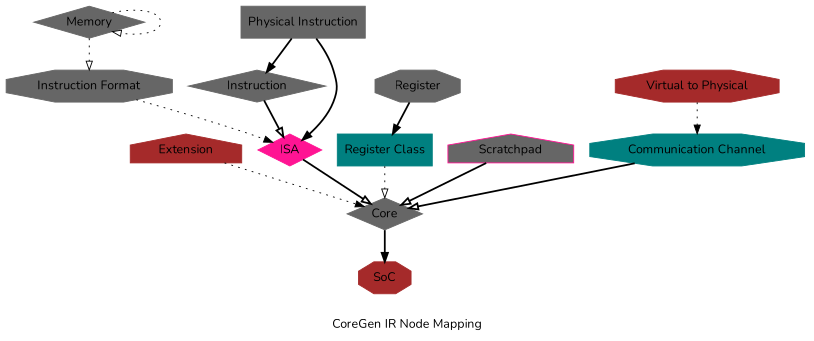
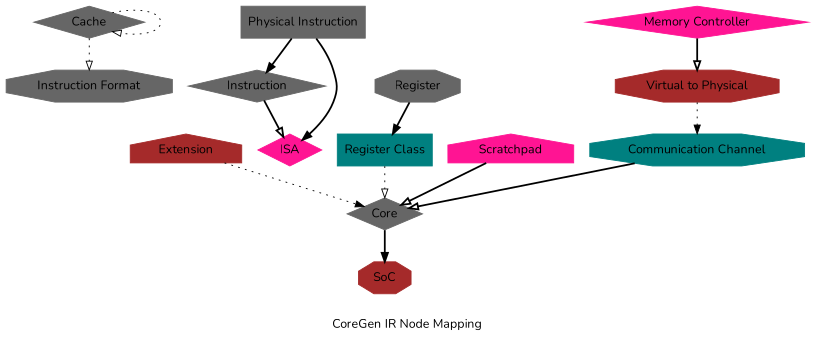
(89, 22) -> (89, 22)
none -> (697, 22)
(201, 118) -> none
(511, 150) -> (511, 150)
(333, 179) -> none
